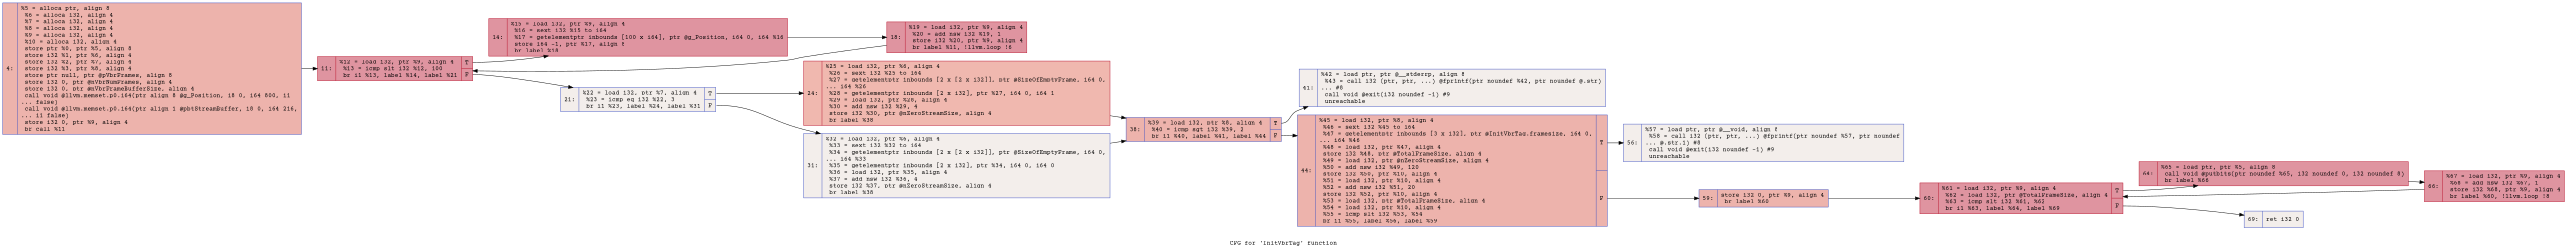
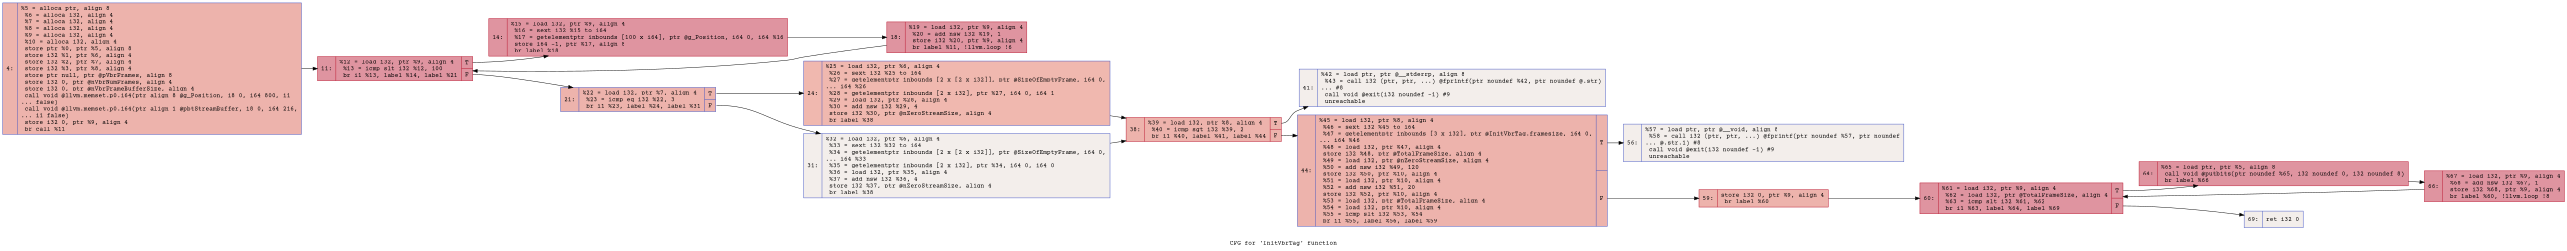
(957, 93) -> (957, 93)
(638, 100) -> (638, 100)
(1204, 129) -> (1204, 129)
(1764, 198) -> (1764, 198)
